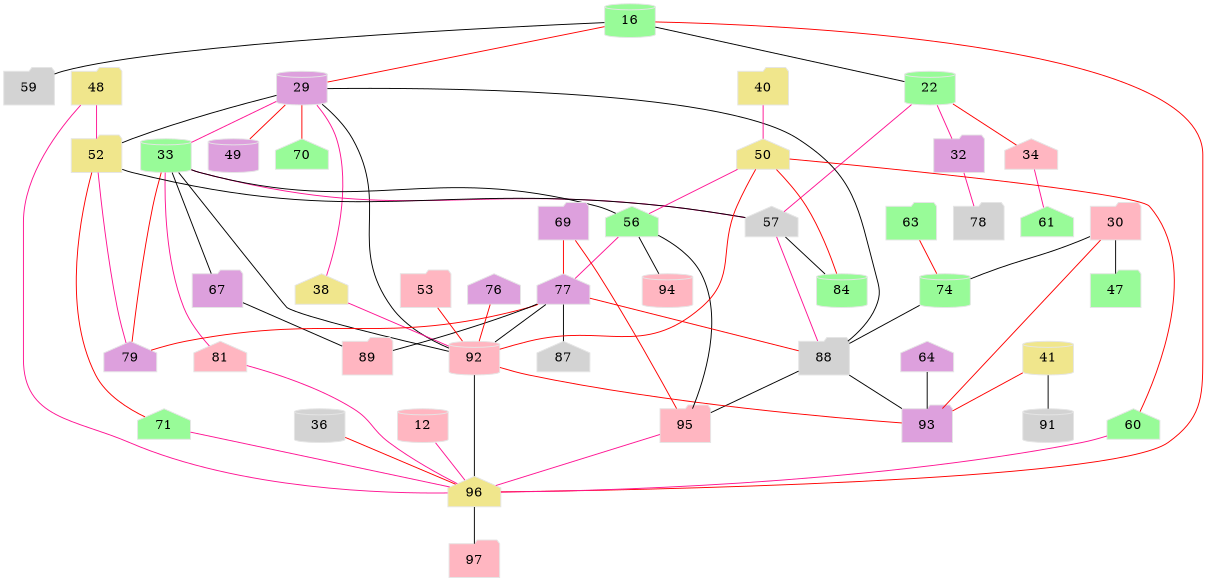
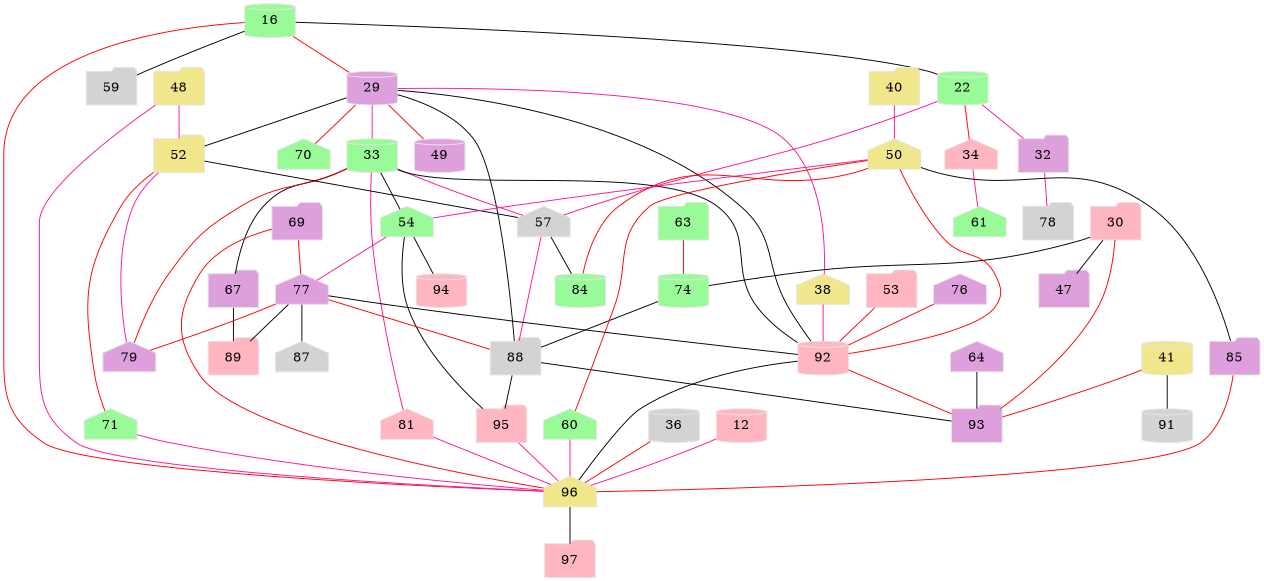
(632, 223) -> (407, 223)
(1116, 291) -> (1064, 291)
(628, 323) -> (271, 420)
none -> (1235, 358)
